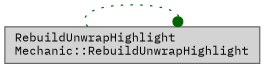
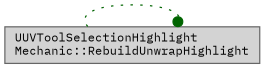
(132, 45) -> (132, 45)
